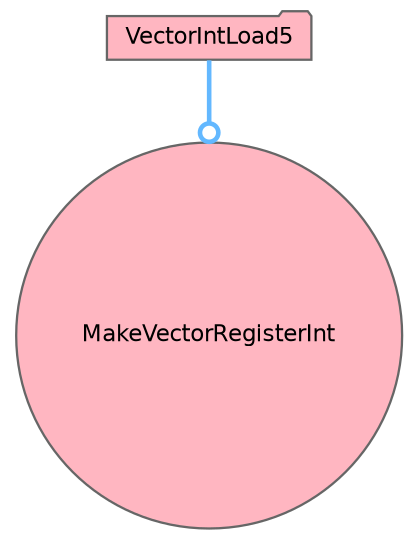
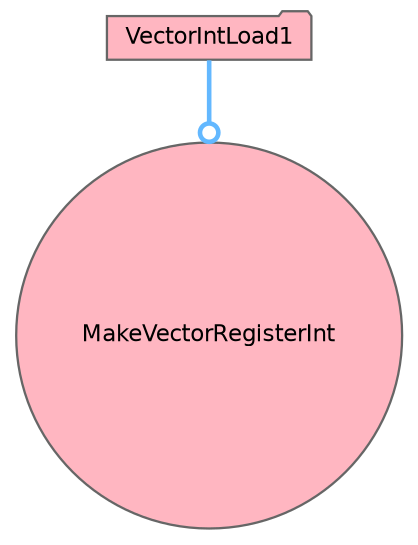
(209, 38) -> (209, 38)
